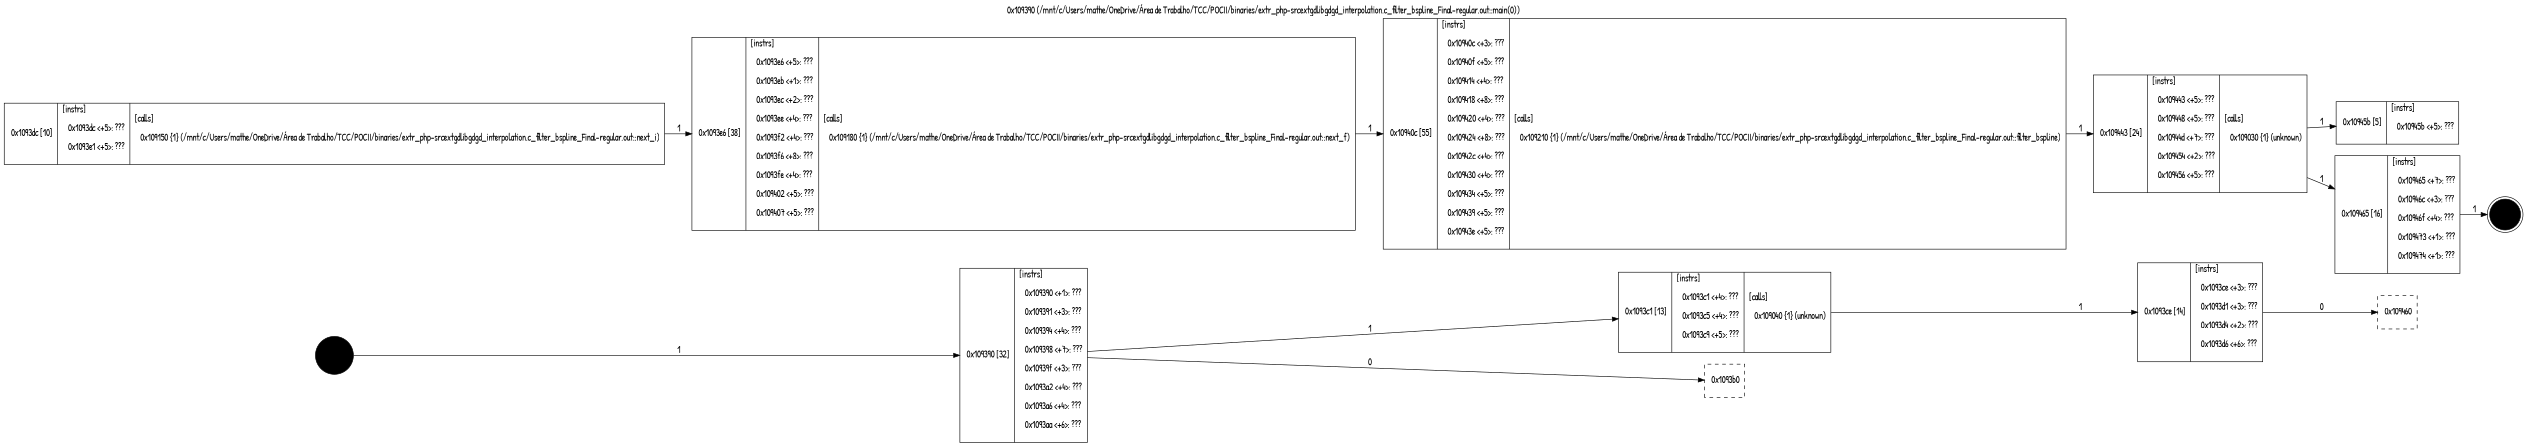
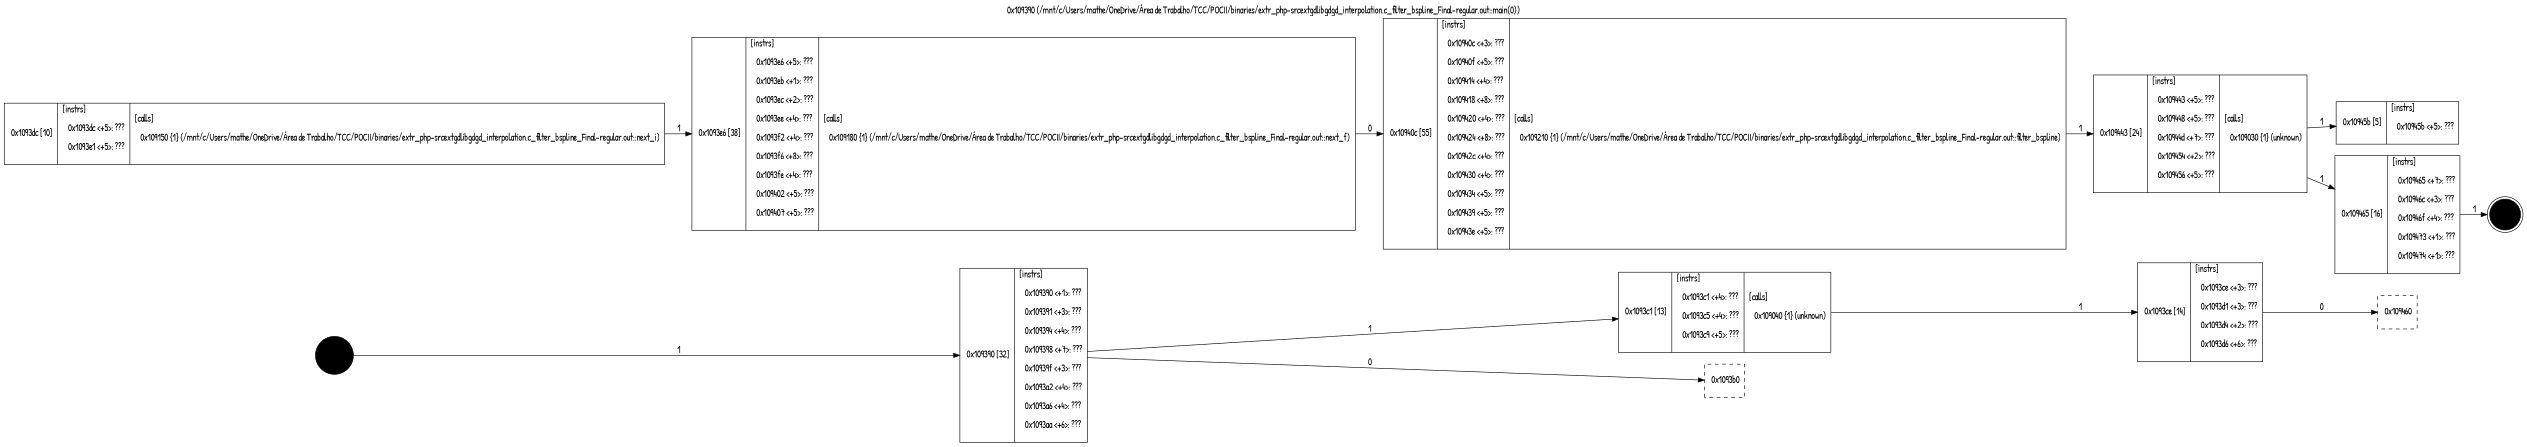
(1369, 129) -> (1369, 129)
